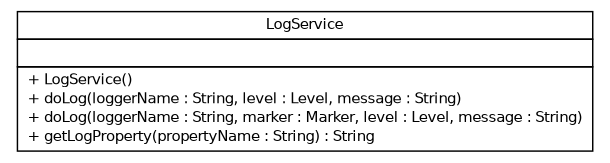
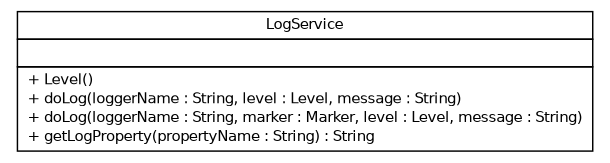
(81, 80) -> (61, 80)
